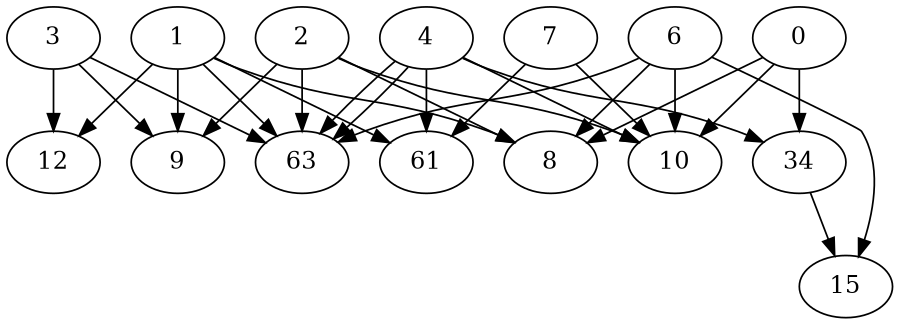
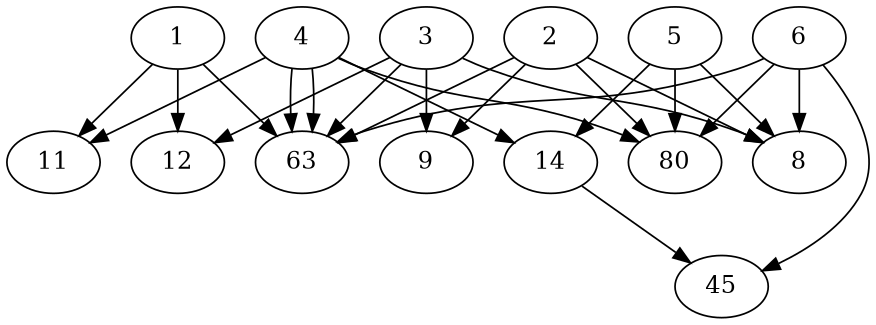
(551, 38) -> none
(799, 38) -> (675, 38)
(178, 88) -> none
(341, 96) -> (633, 104)
(426, 162) -> (54, 162)
(675, 162) -> (675, 162)
(799, 162) -> (551, 162)
(846, 287) -> (722, 287)
